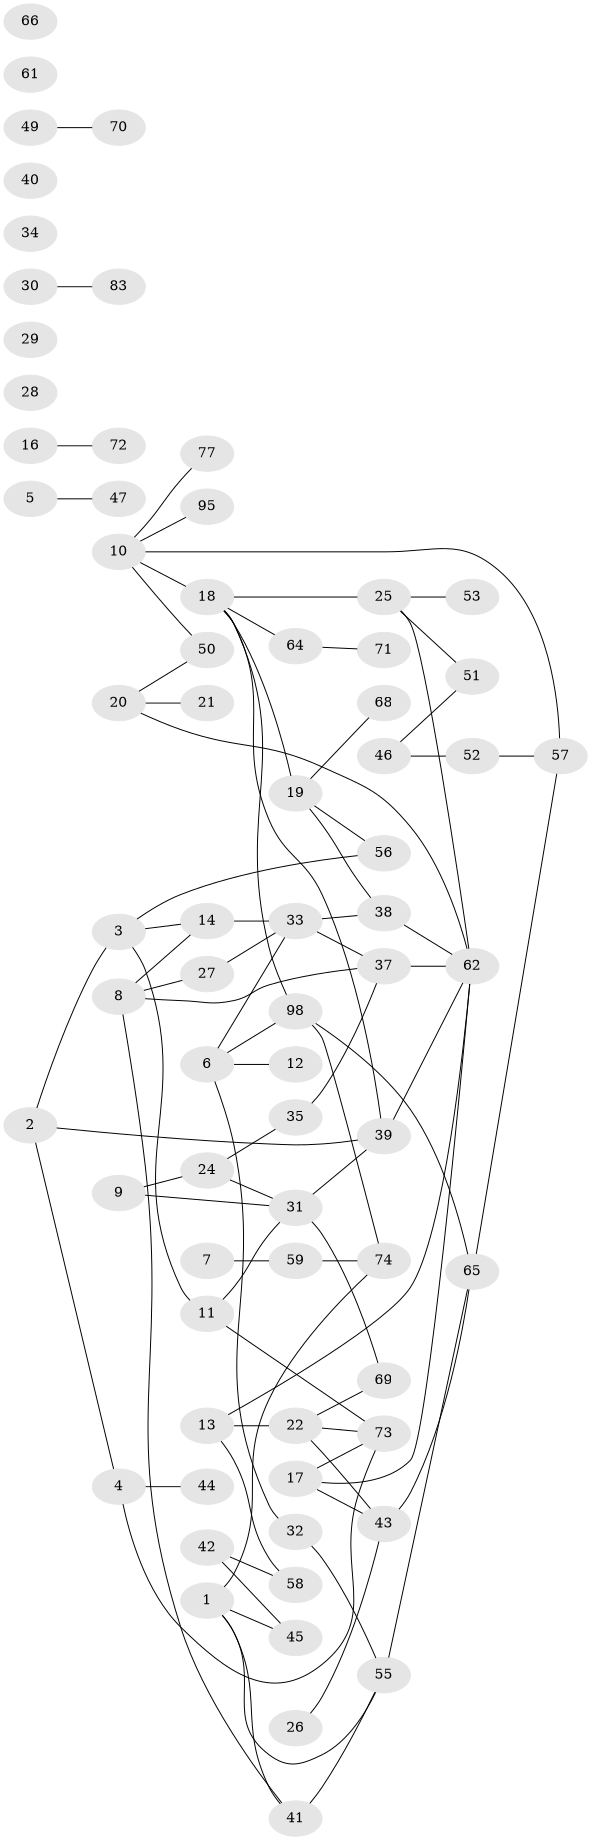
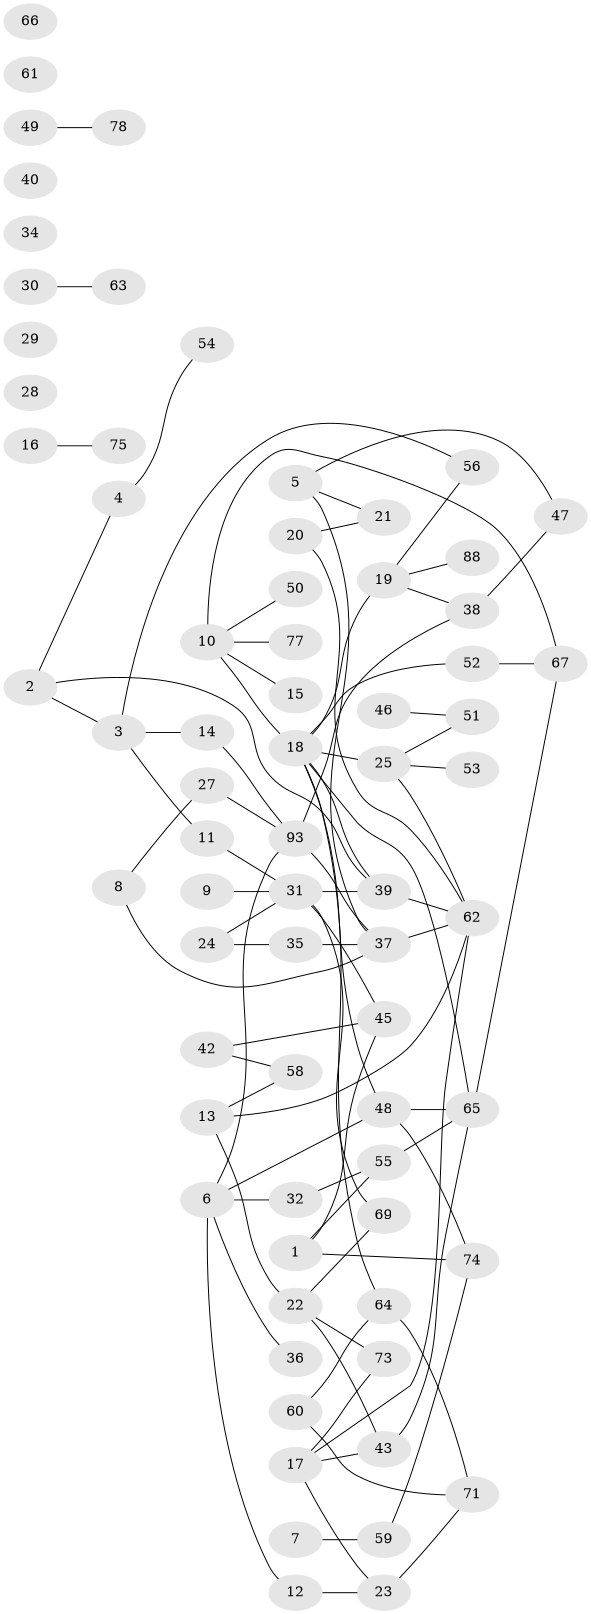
(119, 128) -> (119, 128)
(119, 287) -> (119, 287)
(119, 446) -> (119, 446)
none -> (340, 500)
(207, 507) -> (296, 695)
(163, 677) -> none
none -> (345, 681)
(384, 703) -> (472, 558)
(428, 756) -> (371, 678)
(561, 756) -> (561, 664)
none -> (425, 898)
(296, 921) -> (296, 839)
(428, 940) -> (516, 566)
(163, 959) -> none
none -> (355, 967)
(296, 1011) -> (384, 1110)
(163, 1182) -> none
none -> (296, 1359)
(302, 1378) -> none
none -> (296, 1412)
(207, 1487) -> (207, 345)
none -> (384, 1593)
(290, 1681) -> none
(296, 1728) -> none
(296, 1819) -> none
